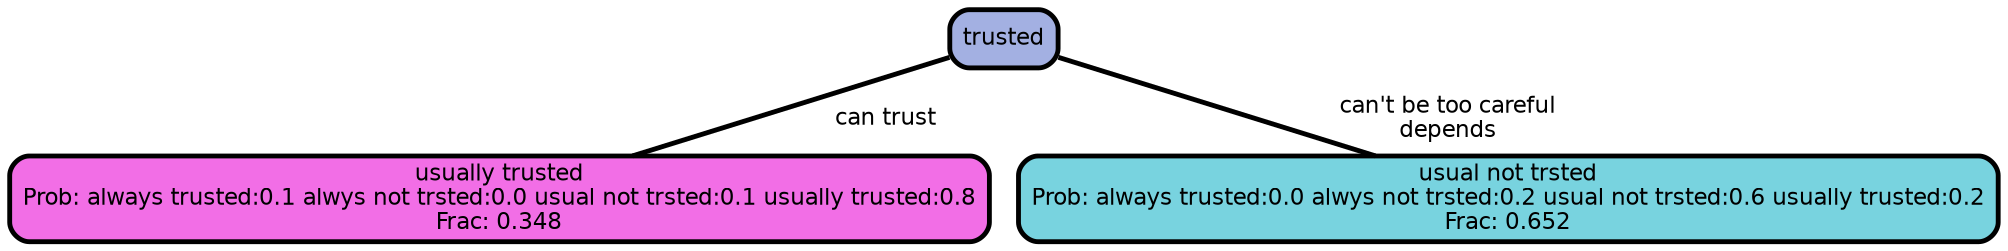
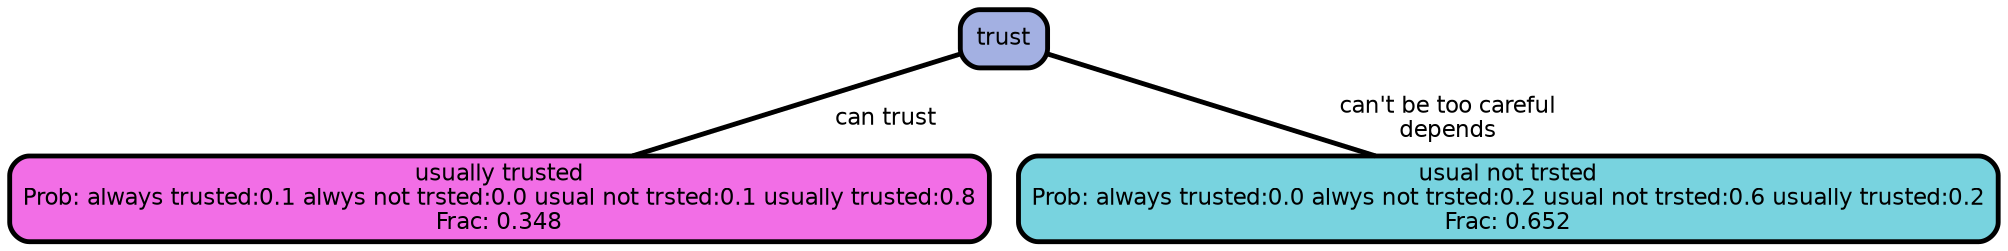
(1004, 39) -> (1004, 39)
